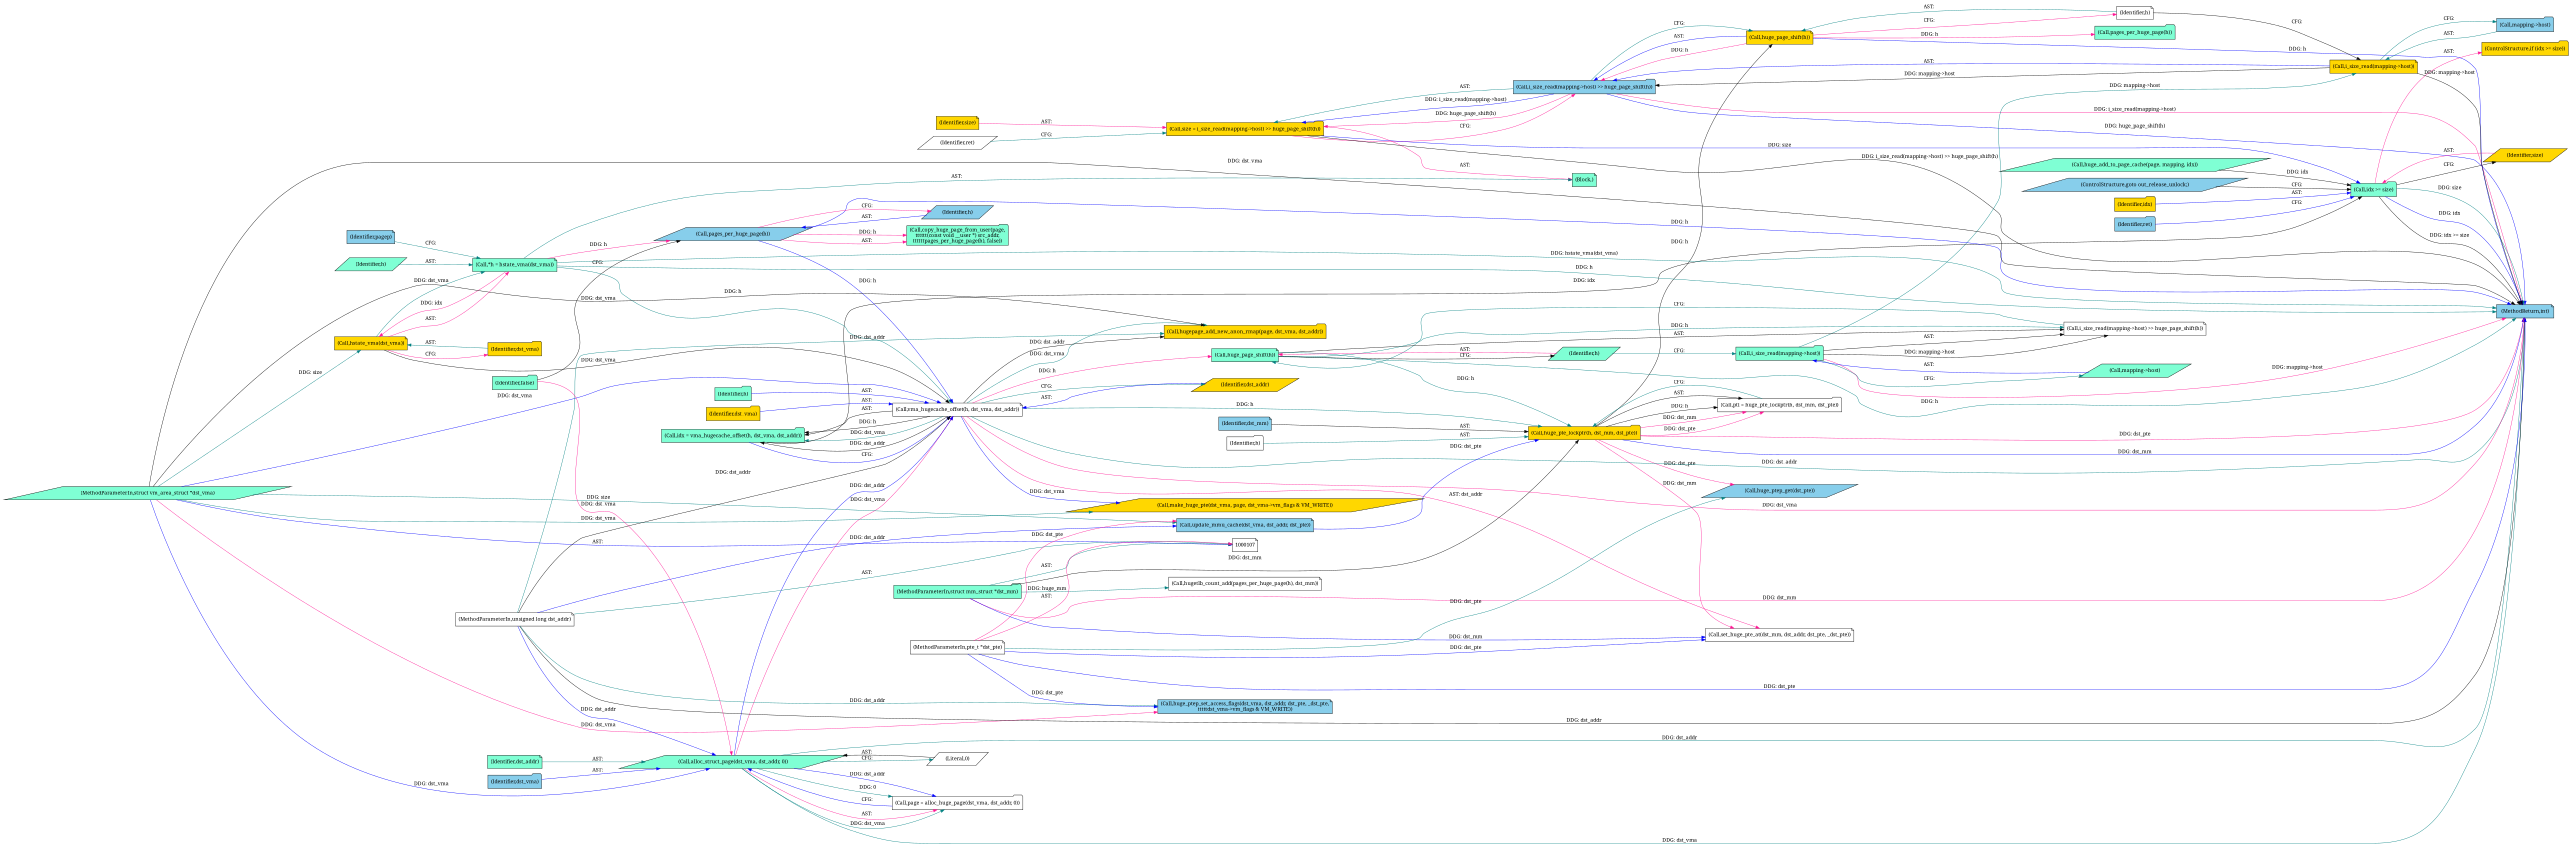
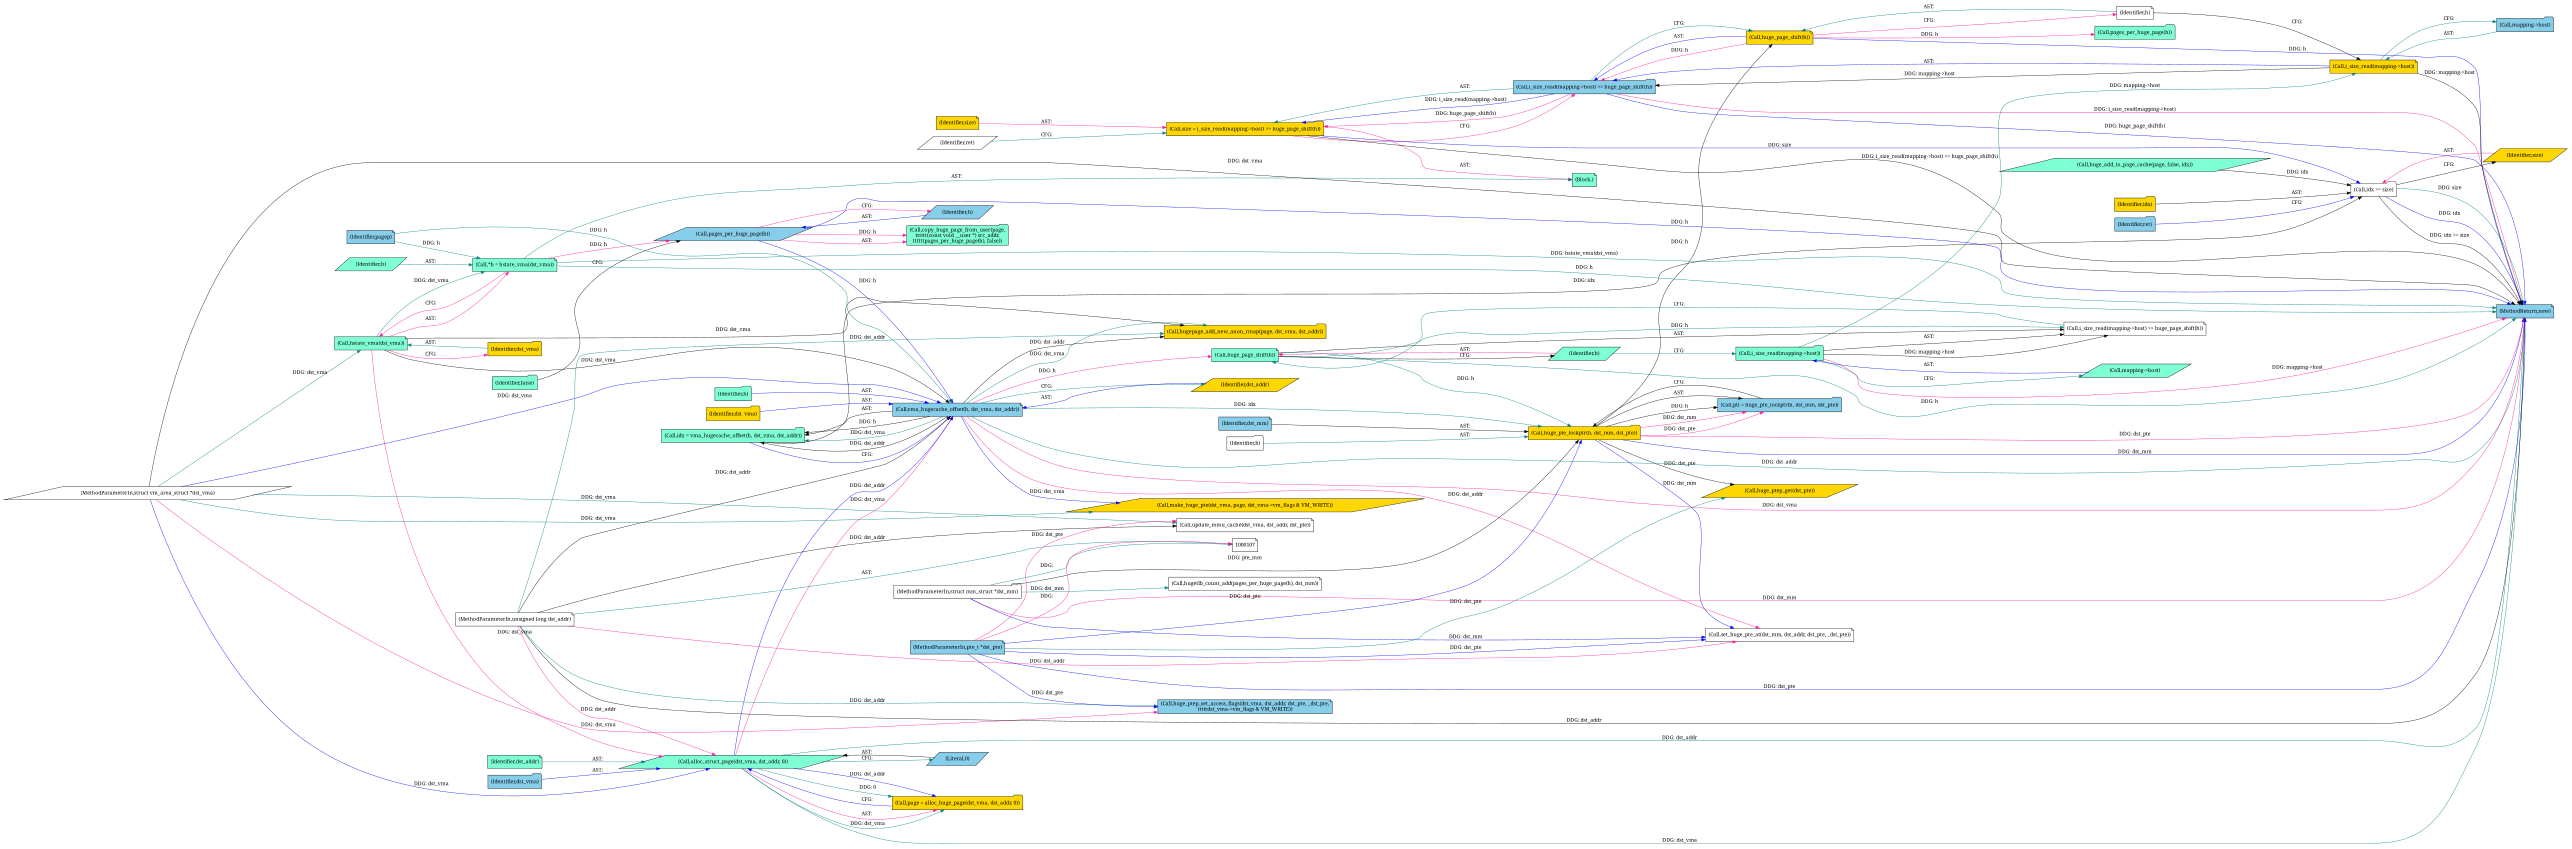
(2525, 49) -> none
(2135, 165) -> (2135, 165)
(2135, 185) -> none
(2374, 190) -> (2374, 190)
(2251, 200) -> (2251, 200)
(431, 243) -> (431, 243)
(641, 301) -> (809, 335)
(431, 303) -> (431, 303)
(760, 310) -> (702, 256)
(2525, 311) -> (2525, 311)
(371, 343) -> (371, 343)
(310, 373) -> (310, 373)
(1675, 386) -> (1675, 386)
(1245, 405) -> (1245, 405)
(1780, 405) -> (1780, 405)
(958, 410) -> (958, 410)
(1663, 466) -> (1663, 466)
(1780, 491) -> (1780, 491)
(148, 493) -> (148, 493)
(1466, 495) -> (1466, 495)
(599, 497) -> (599, 497)
(1422, 503) -> (1330, 612)
(1698, 515) -> (1698, 515)
(1245, 525) -> (1245, 525)
(643, 542) -> (442, 611)
(701, 546) -> none
(820, 549) -> (852, 545)
(1245, 558) -> (1245, 558)
(1047, 566) -> (1047, 566)
(1047, 589) -> (1047, 589)
(958, 592) -> (958, 592)
(1047, 596) -> (1047, 596)
(958, 647) -> (958, 647)
none -> (1150, 665)
(595, 718) -> (595, 718)
(958, 759) -> (958, 759)
(958, 803) -> (958, 803)
